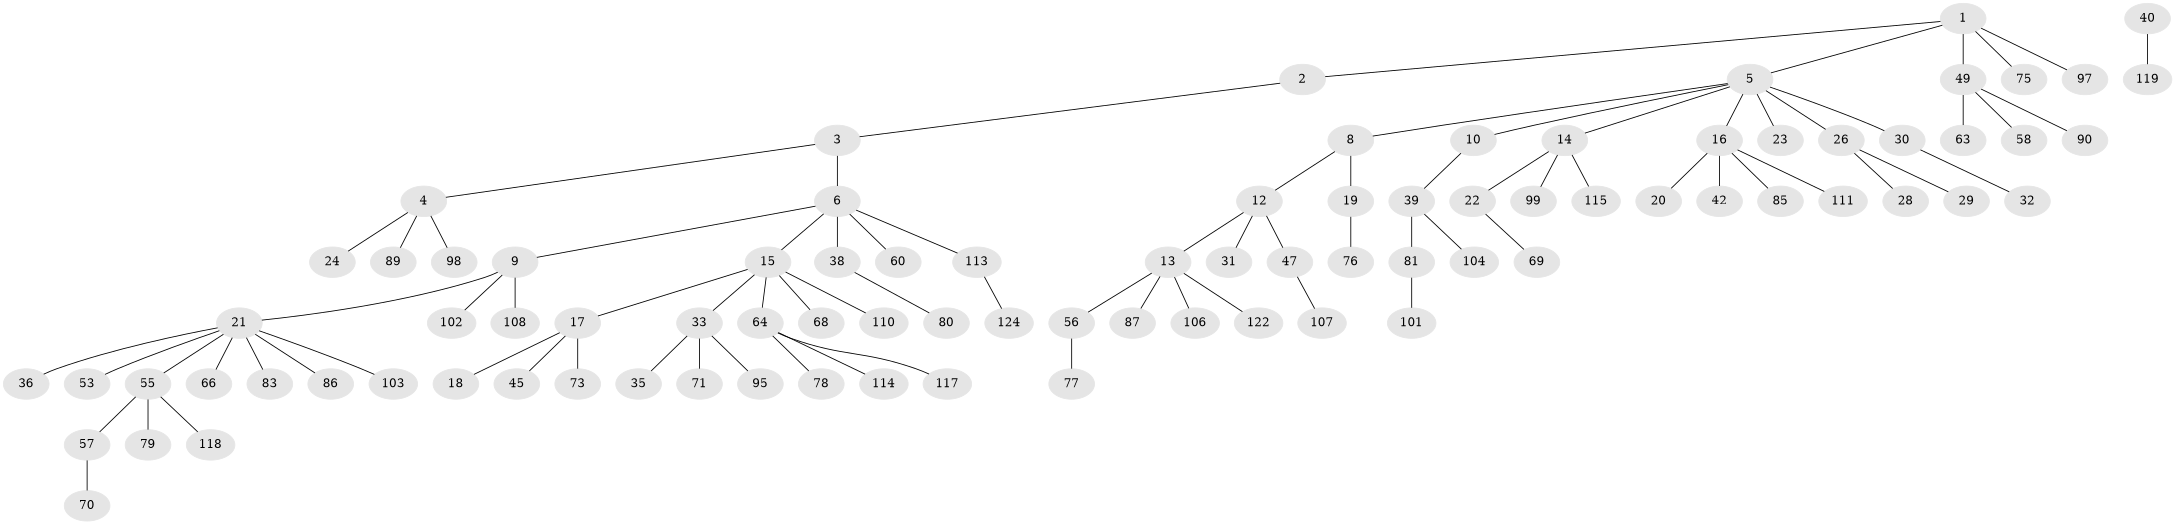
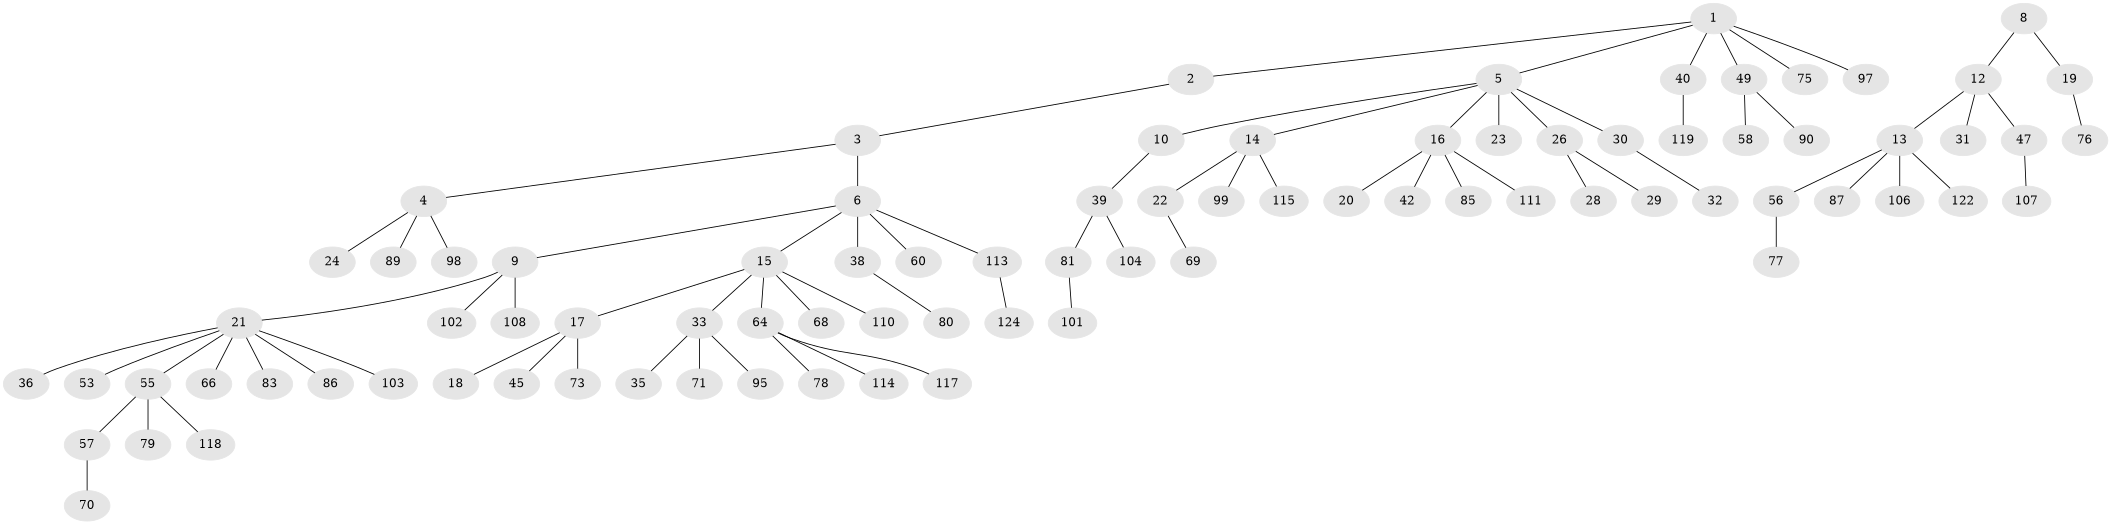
none -> (1698, 49)
(1550, 109) -> none
(1963, 140) -> none
